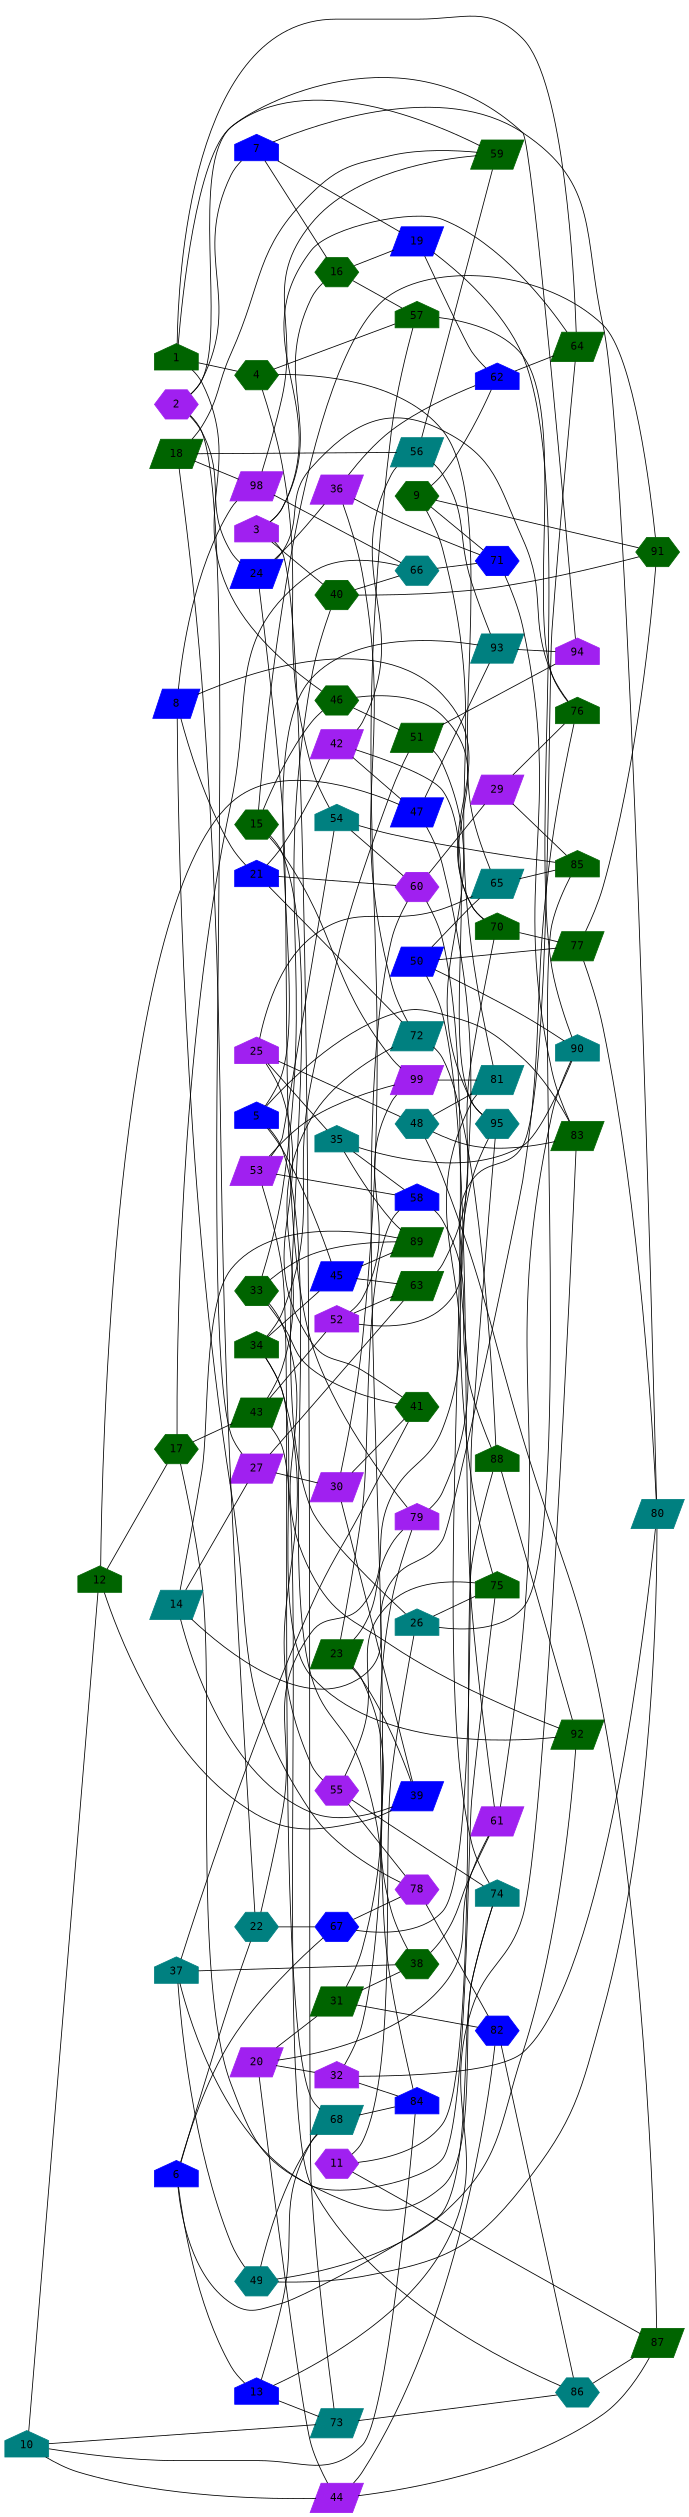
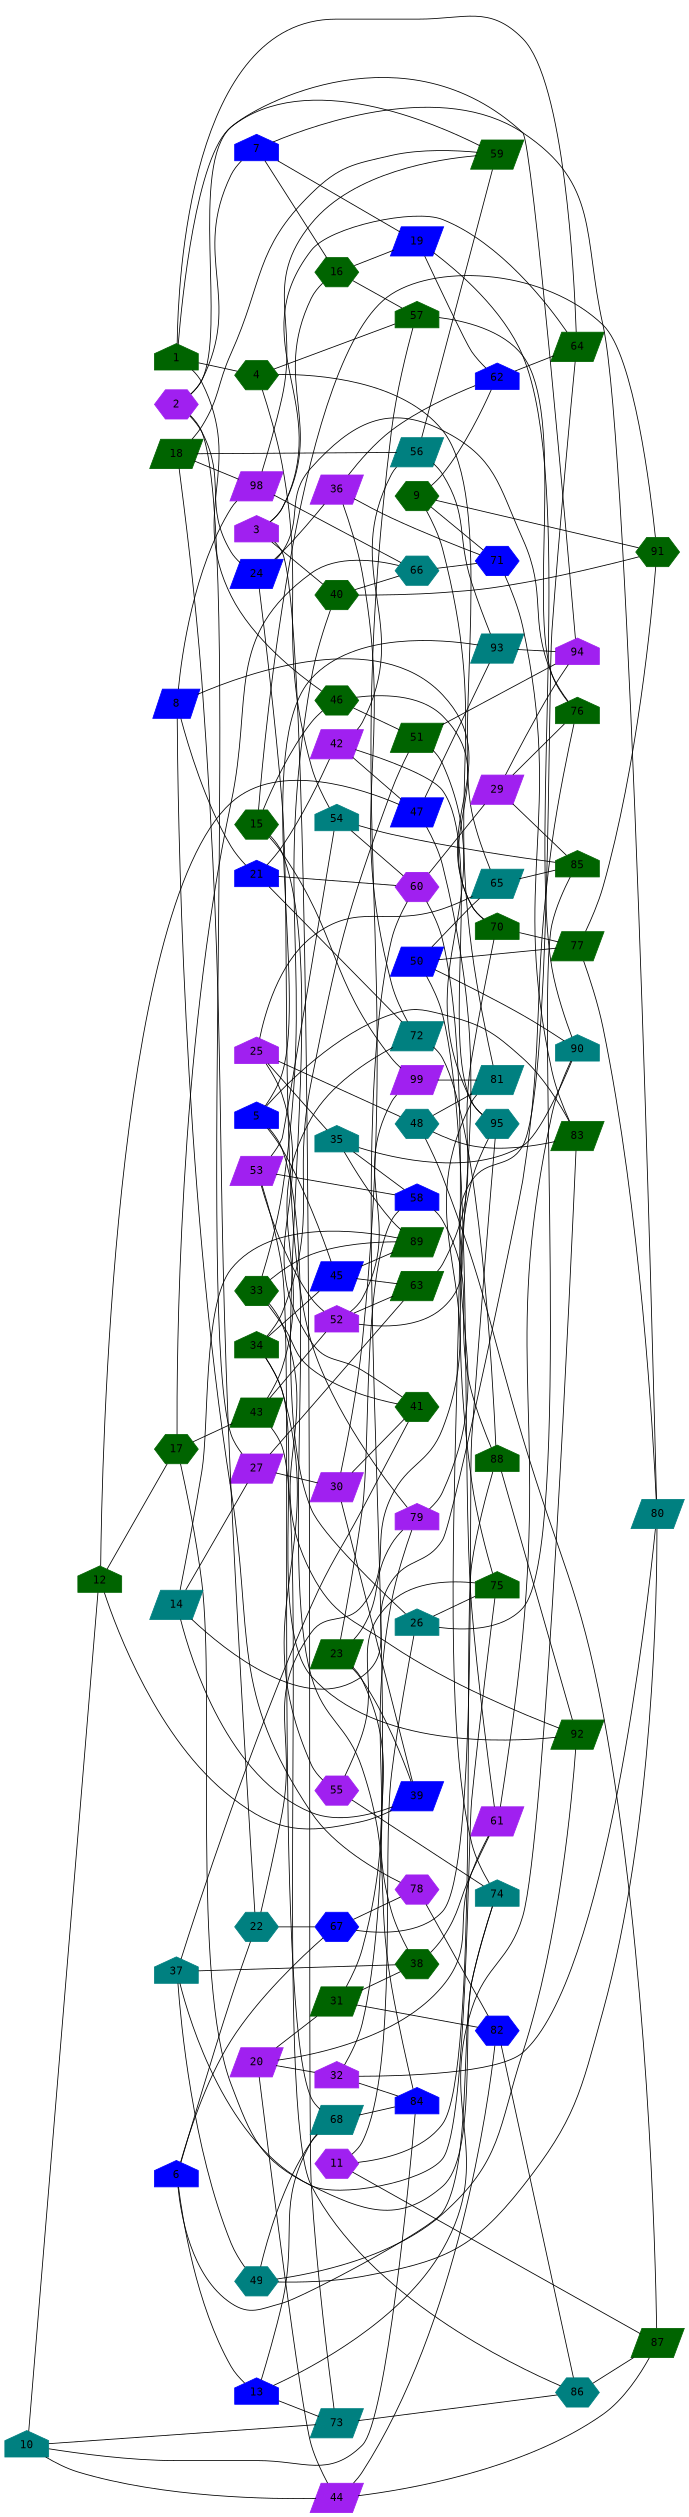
none -> (531, 727)
(326, 1110) -> (285, 1252)
(373, 1835) -> none
